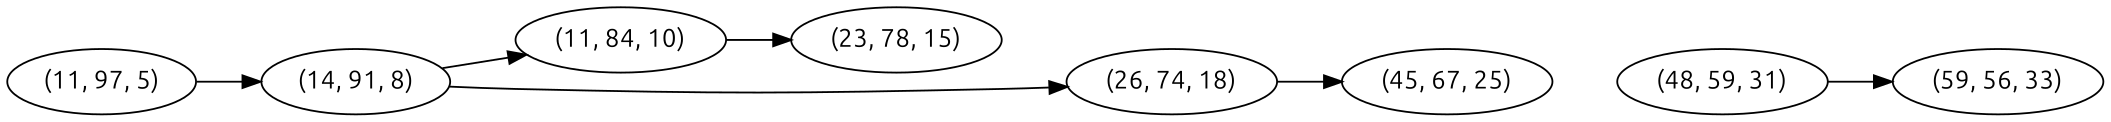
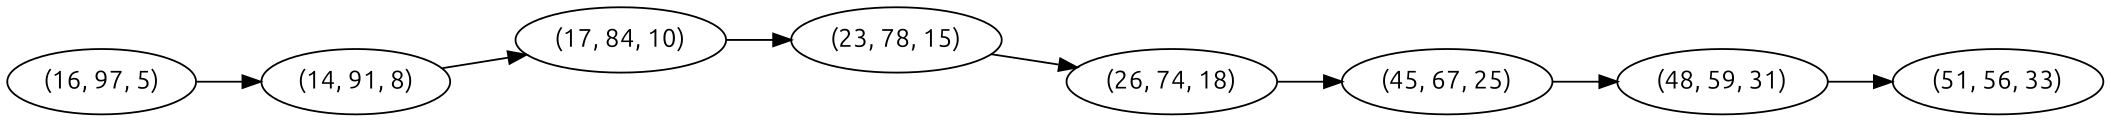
(621, 40) -> (621, 40)
(102, 82) -> (102, 82)
none -> (1576, 82)
(1998, 82) -> (1998, 82)
(749, 93) -> (1025, 59)
